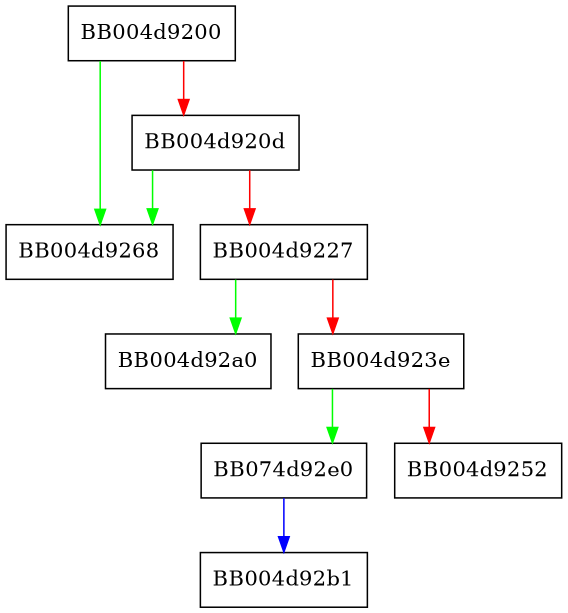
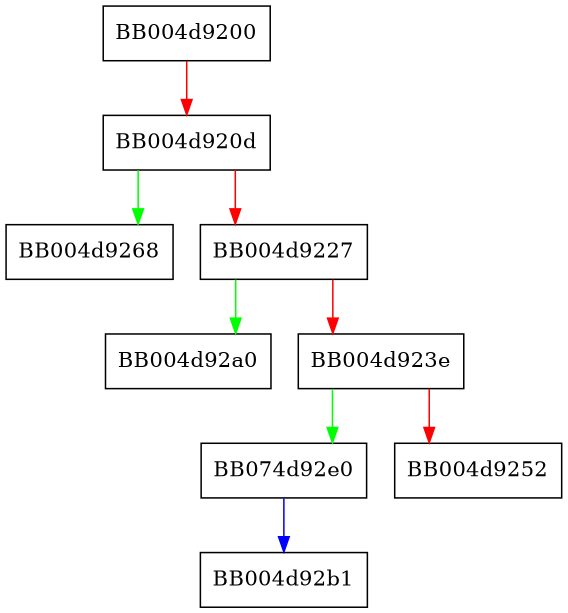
(100, 135) -> none
